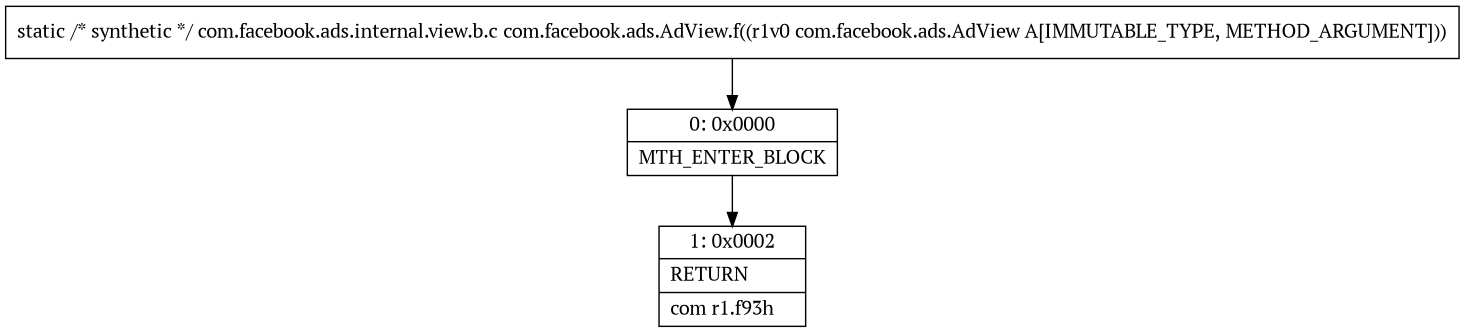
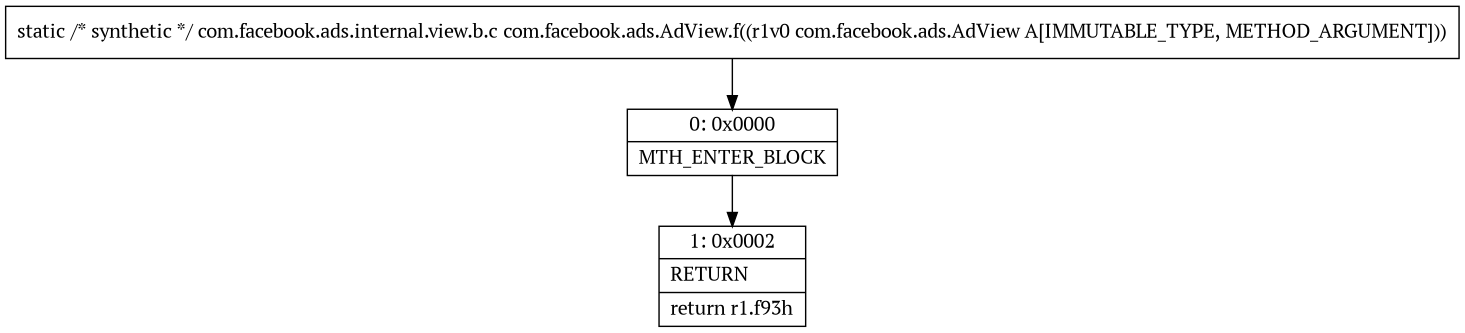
(722, 309) -> (732, 309)
